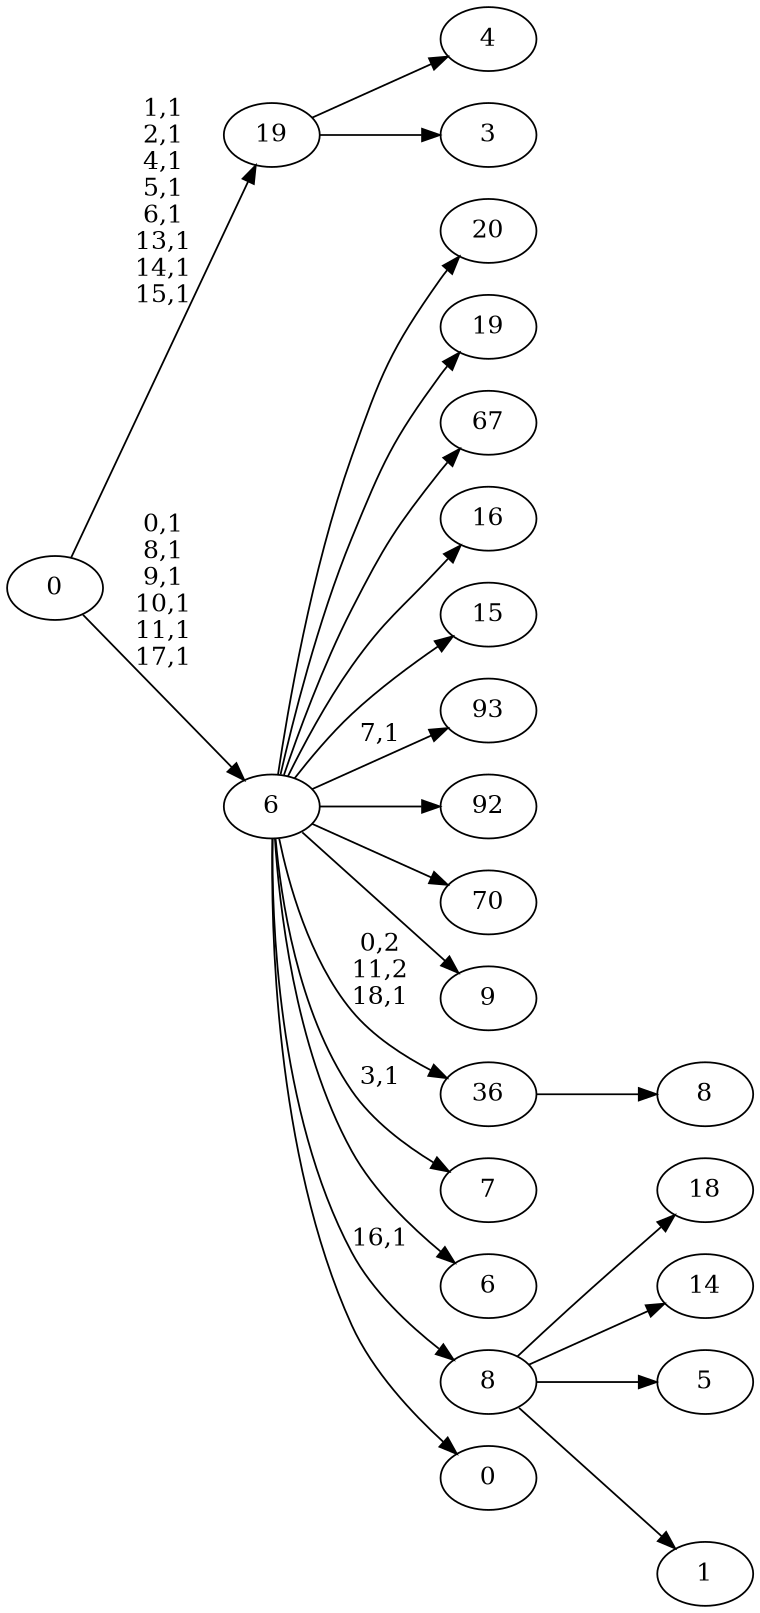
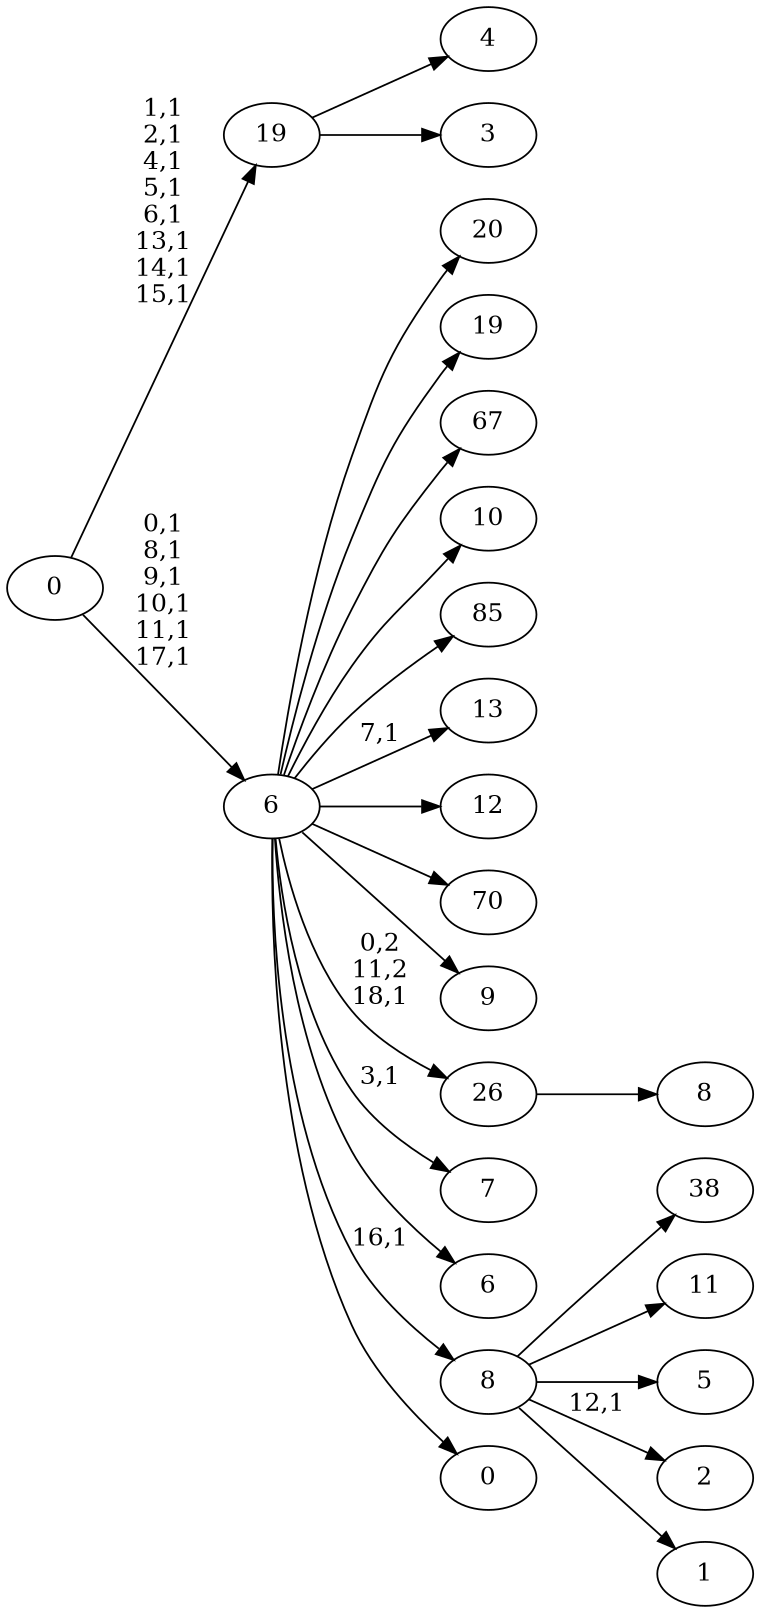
(489, 519) -> (489, 519)
(489, 615) -> (489, 615)
(489, 711) -> (489, 711)
(489, 806) -> (489, 806)
(489, 1094) -> (489, 1094)
(705, 1190) -> (705, 1190)
(705, 1286) -> (705, 1286)
none -> (705, 1478)
